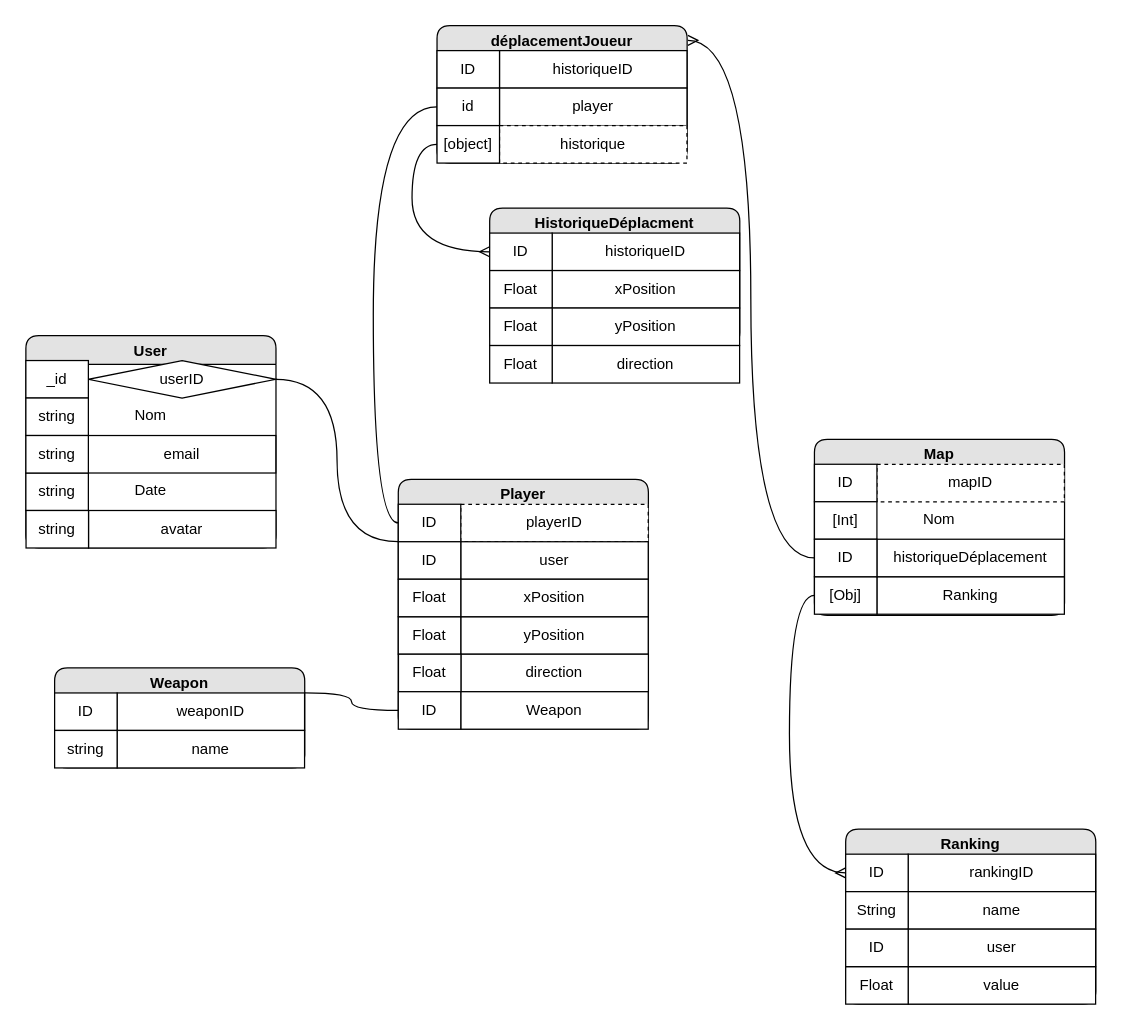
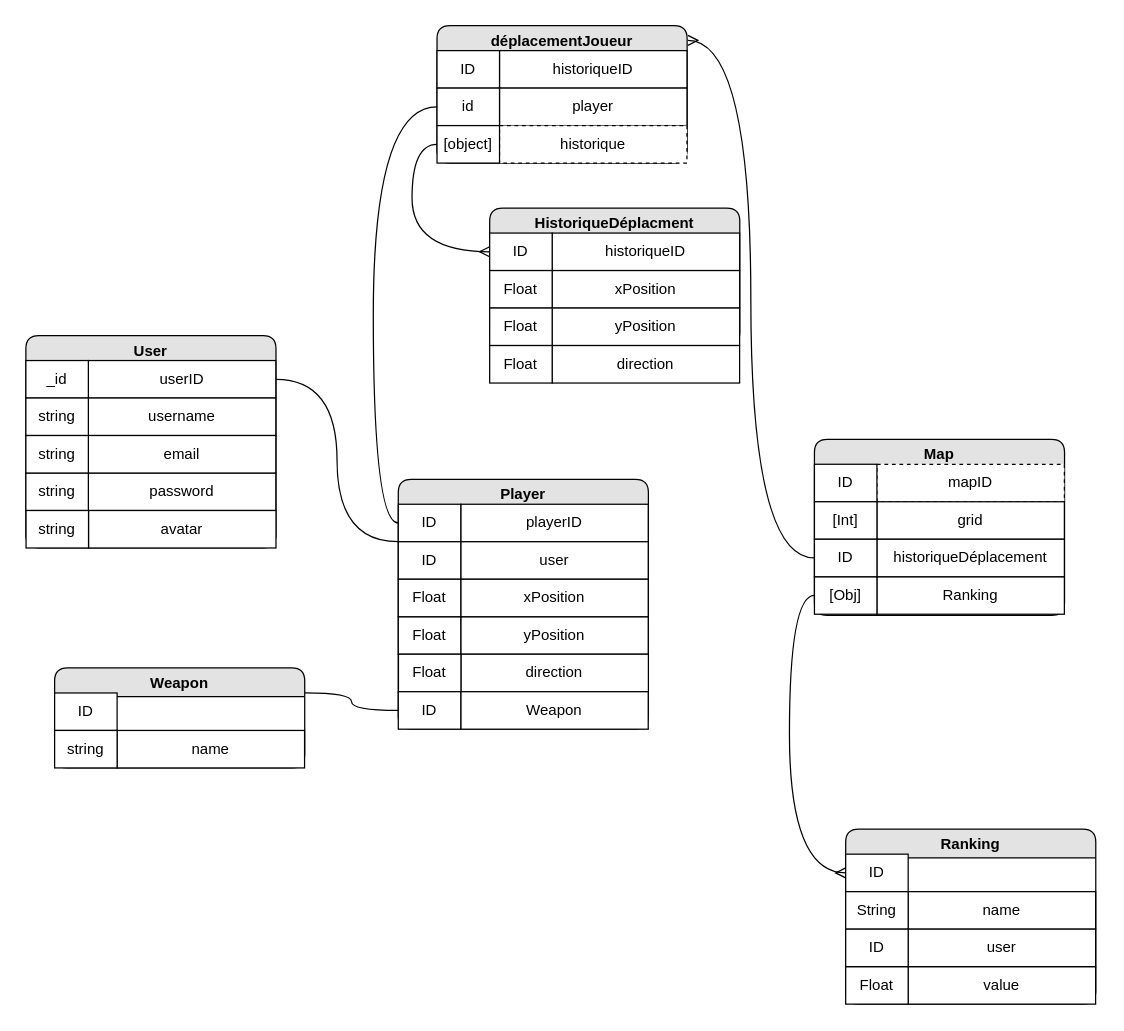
(182, 379) -> (182, 379)
none -> (182, 417)
none -> (182, 492)
none -> (971, 521)
(554, 523) -> (554, 523)
(211, 712) -> none
(1002, 873) -> none
